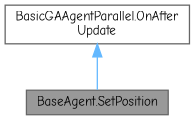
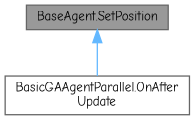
(97, 73) -> (97, 59)
